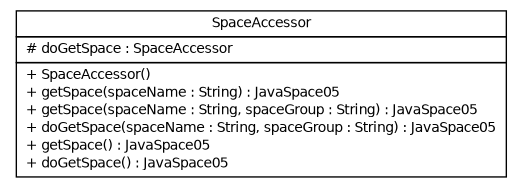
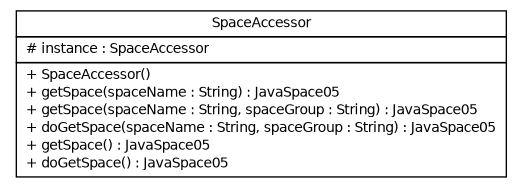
(129, 49) -> (118, 49)
